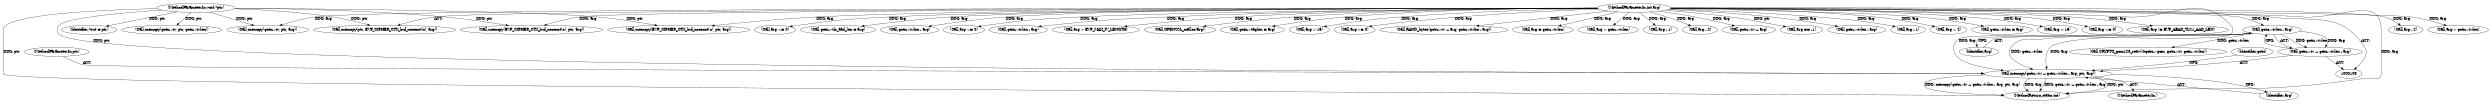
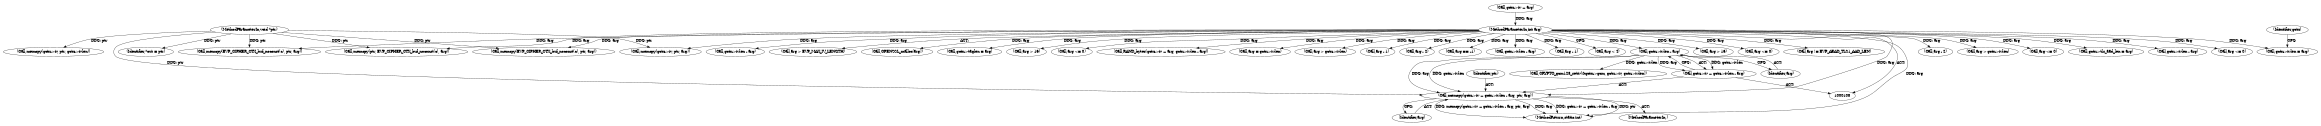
(1696, 17) -> (1515, 18)
(439, 19) -> (581, 41)
(1243, 19) -> (965, 41)
(1762, 19) -> (1500, 41)
(1910, 19) -> (1581, 41)
(57, 52) -> (1486, 74)
(2166, 64) -> (2287, 40)
(901, 89) -> none
